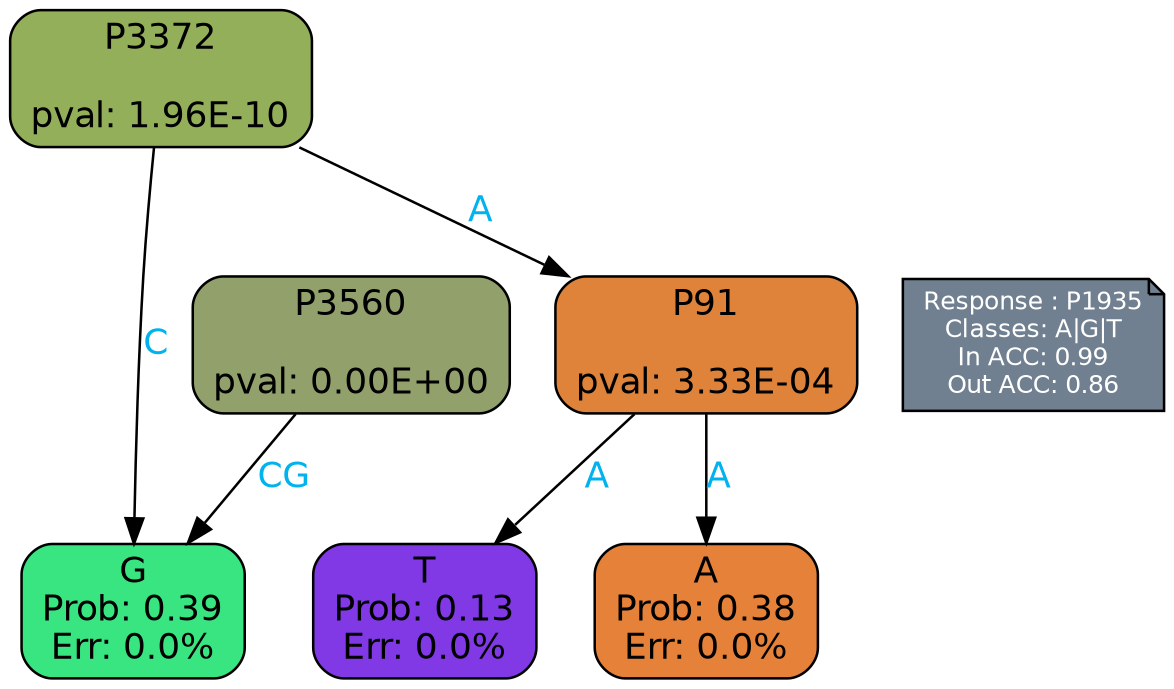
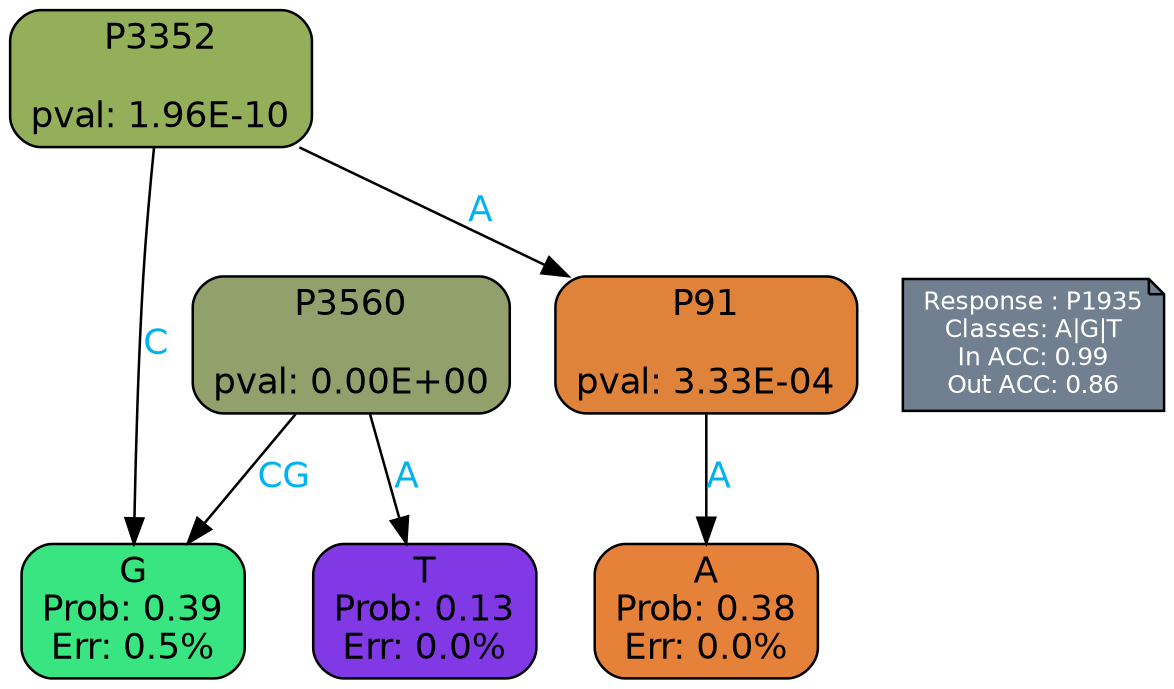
(161, 79) -> (161, 79)
(575, 469) -> (385, 466)
(133, 611) -> (133, 611)
